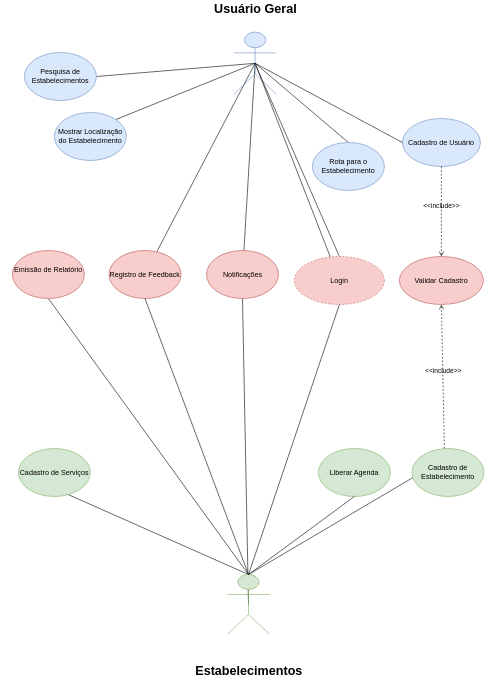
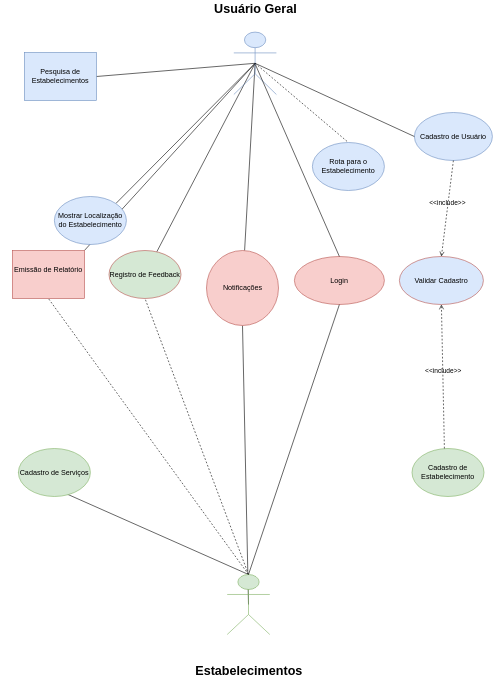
(60, 77) -> (60, 77)
(303, 104) -> (303, 104)
(90, 137) -> (90, 221)
(441, 143) -> (453, 137)
(299, 176) -> (169, 158)
(48, 275) -> (48, 275)
(145, 275) -> (145, 275)
(242, 275) -> (242, 288)
(339, 281) -> (339, 281)
(441, 281) -> (441, 281)
(195, 433) -> (195, 433)
(147, 434) -> (147, 434)
(354, 473) -> none
(335, 524) -> none
(310, 529) -> none
